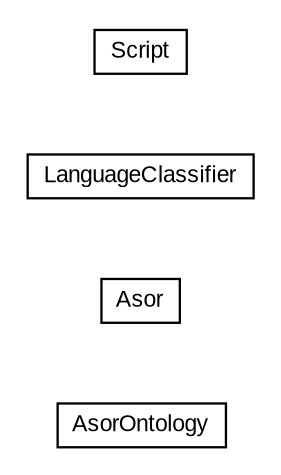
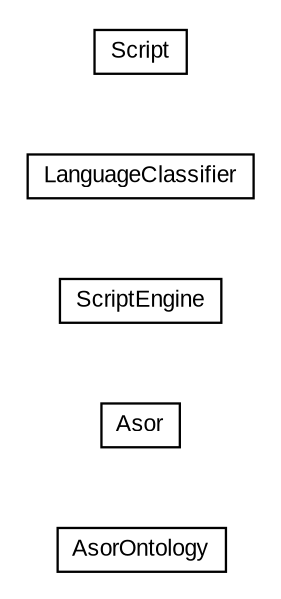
none -> (141, 300)
